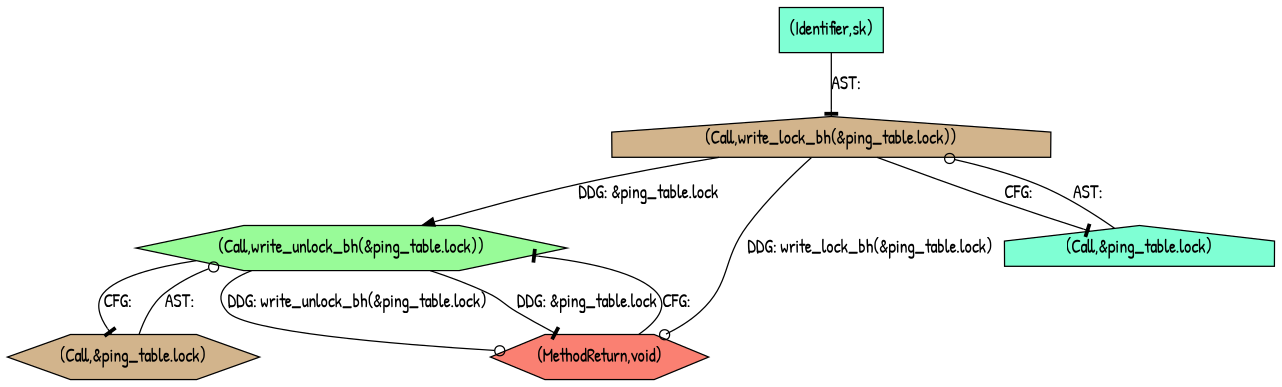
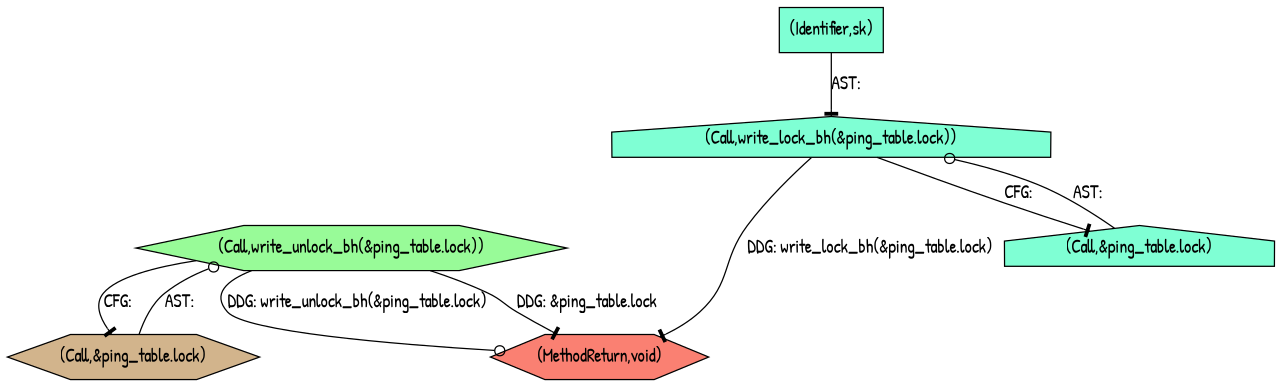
(831, 139) -> (831, 139)
(576, 185) -> none
(735, 246) -> (735, 246)
(625, 274) -> none
